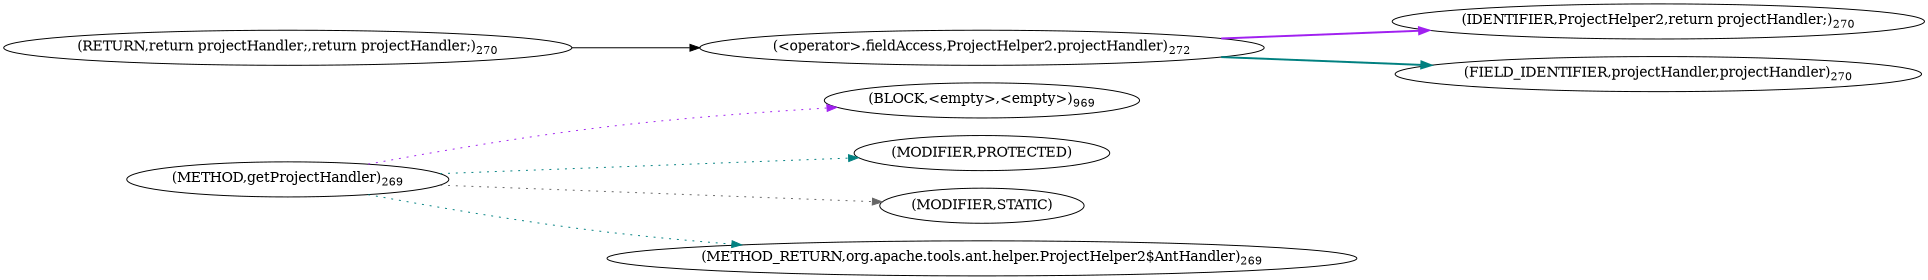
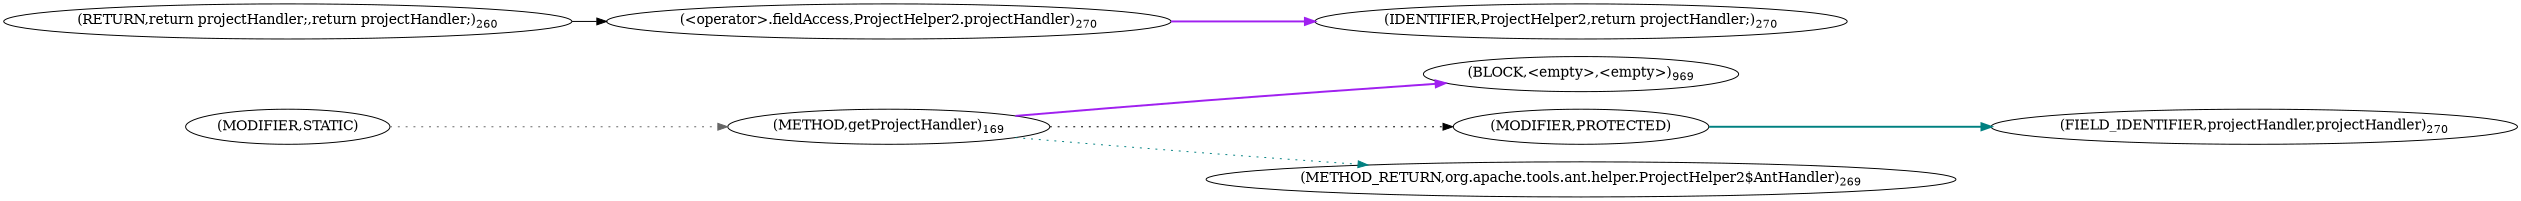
(487, 46) -> (487, 20)
(1180, 46) -> (1087, 20)
(1321, 61) -> (1845, 127)
(597, 128) -> (1225, 99)
(644, 166) -> (1246, 127)
(393, 178) -> (994, 125)
(656, 193) -> (554, 127)
